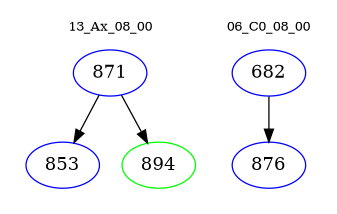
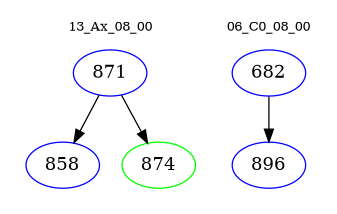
(63, 165) -> (63, 165)
(159, 165) -> (159, 165)
(269, 165) -> (269, 165)
